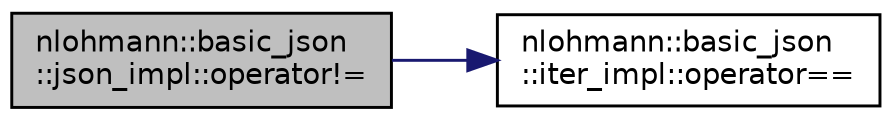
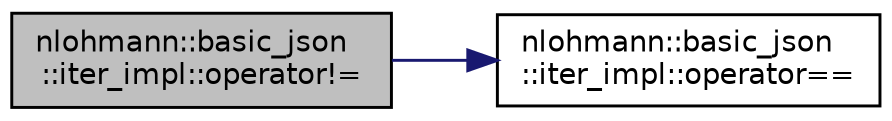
(202, 60) -> (202, 60)
